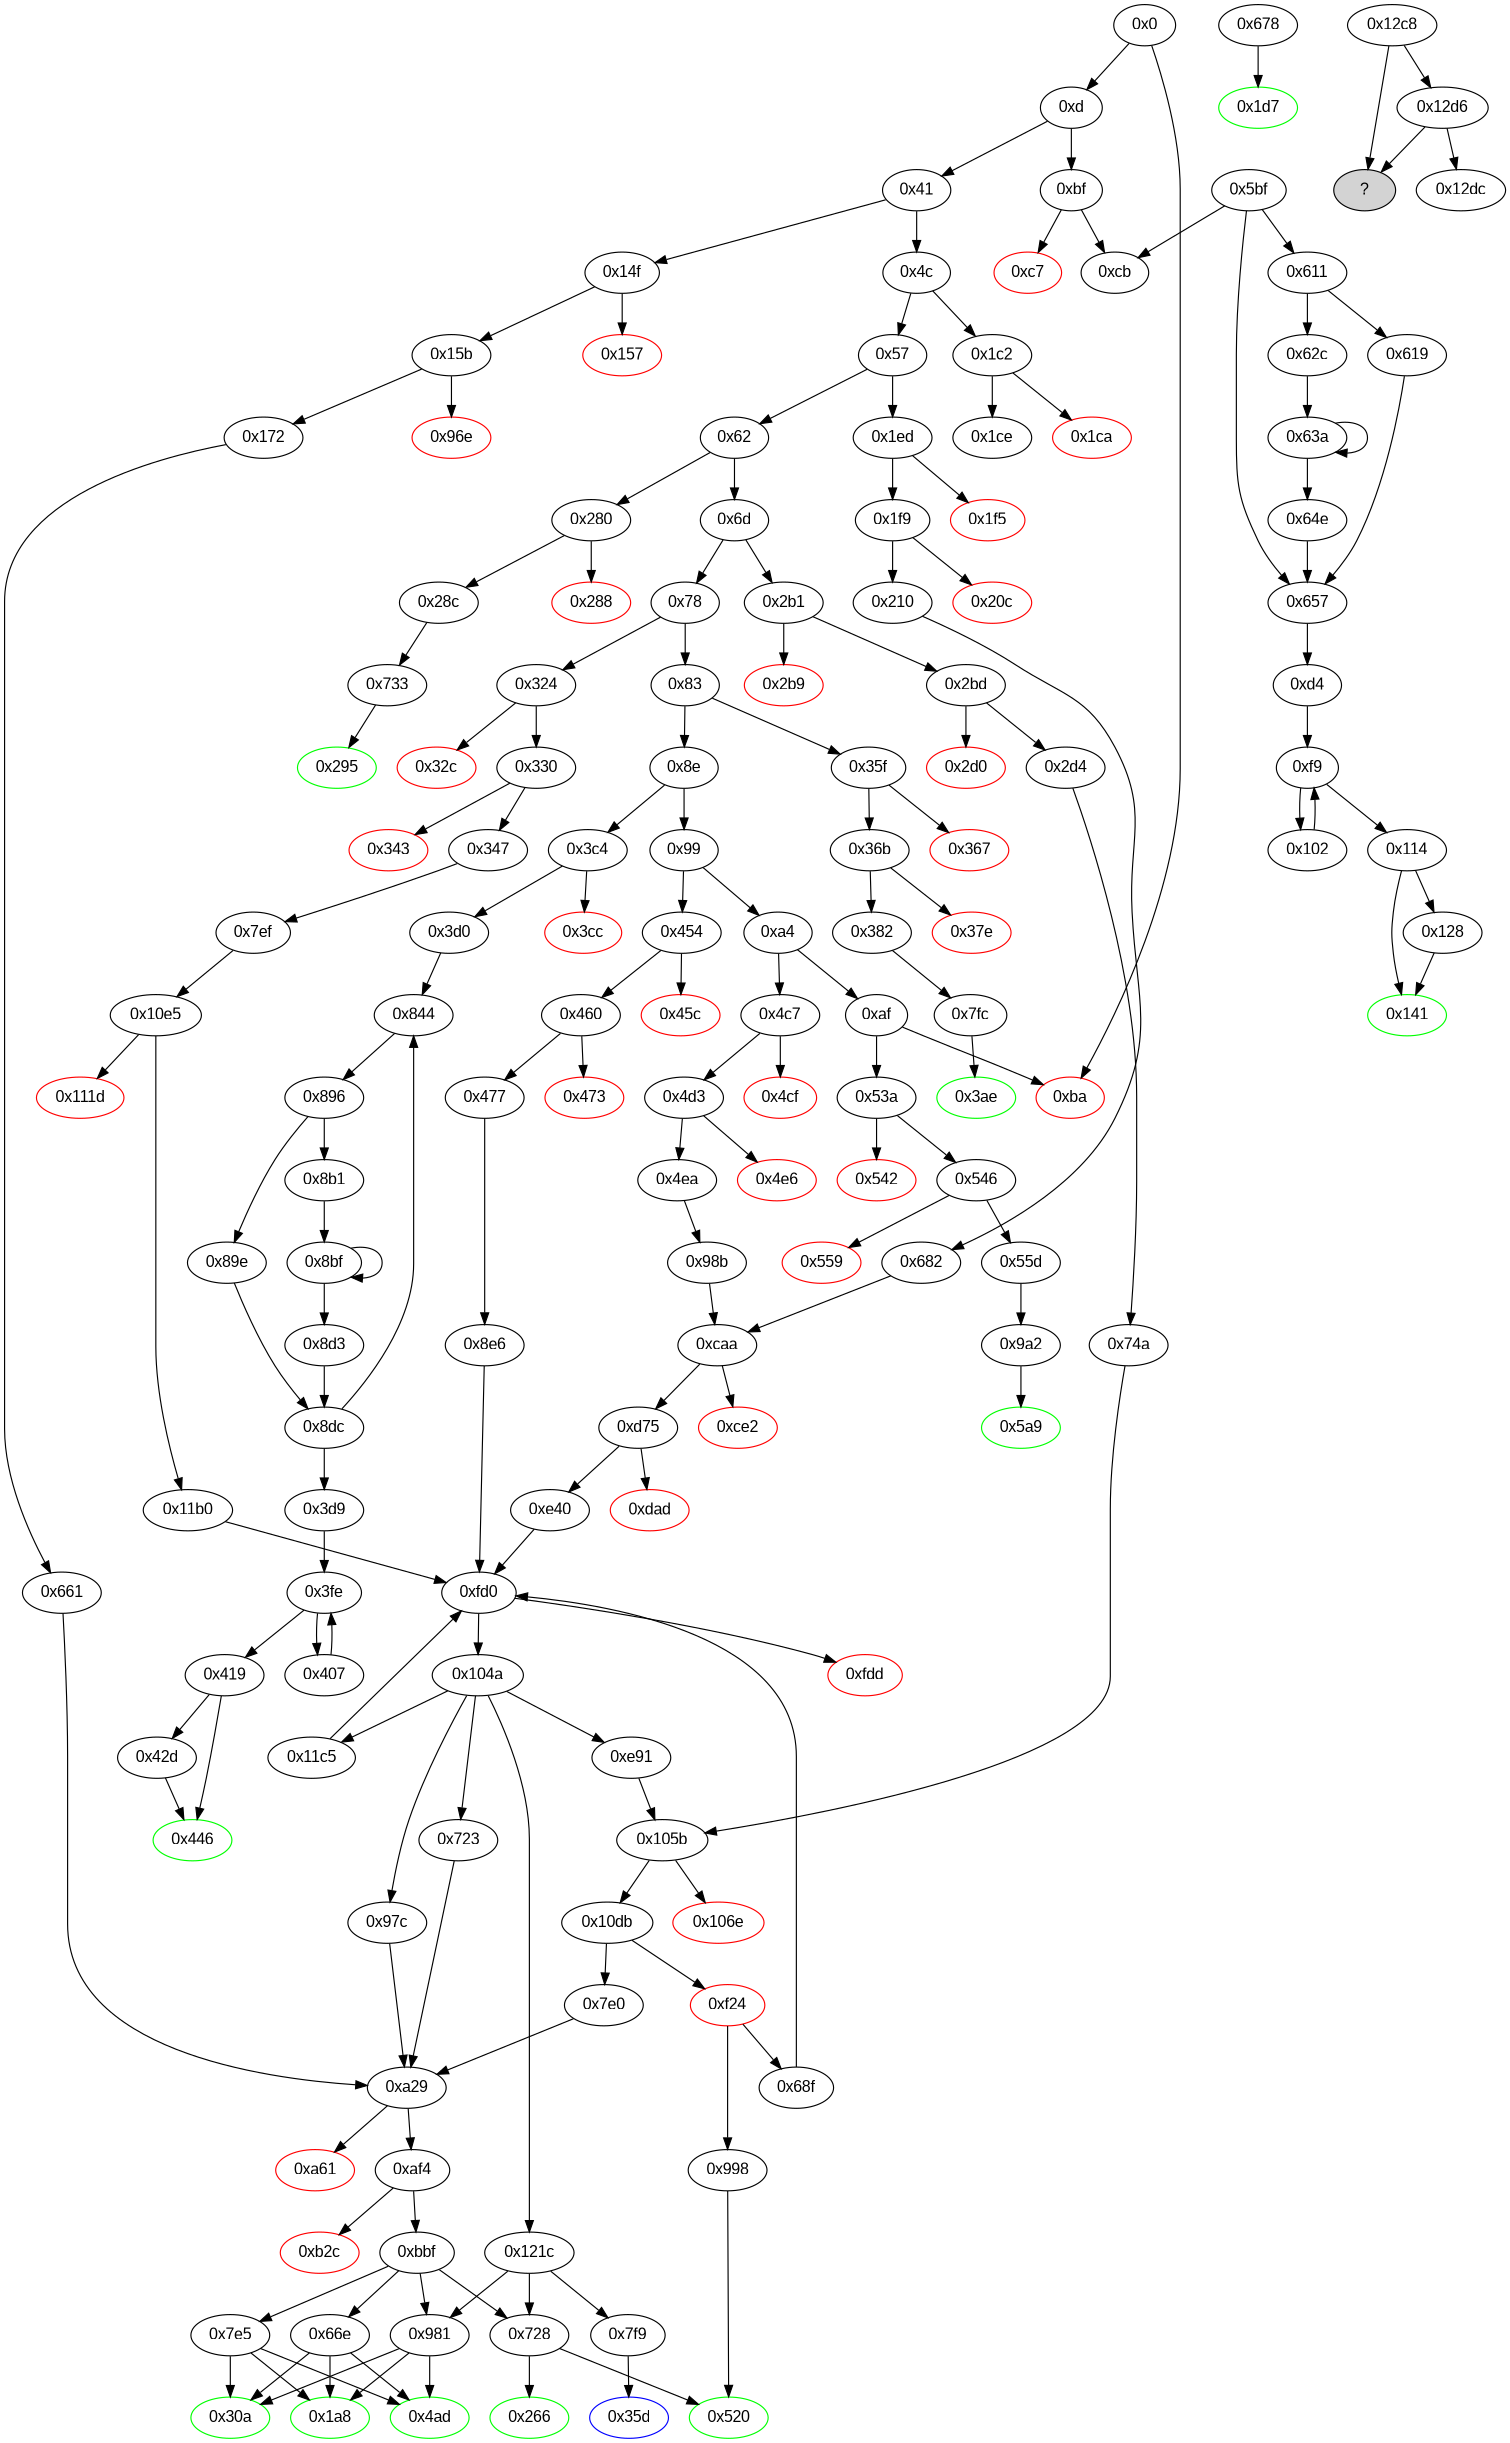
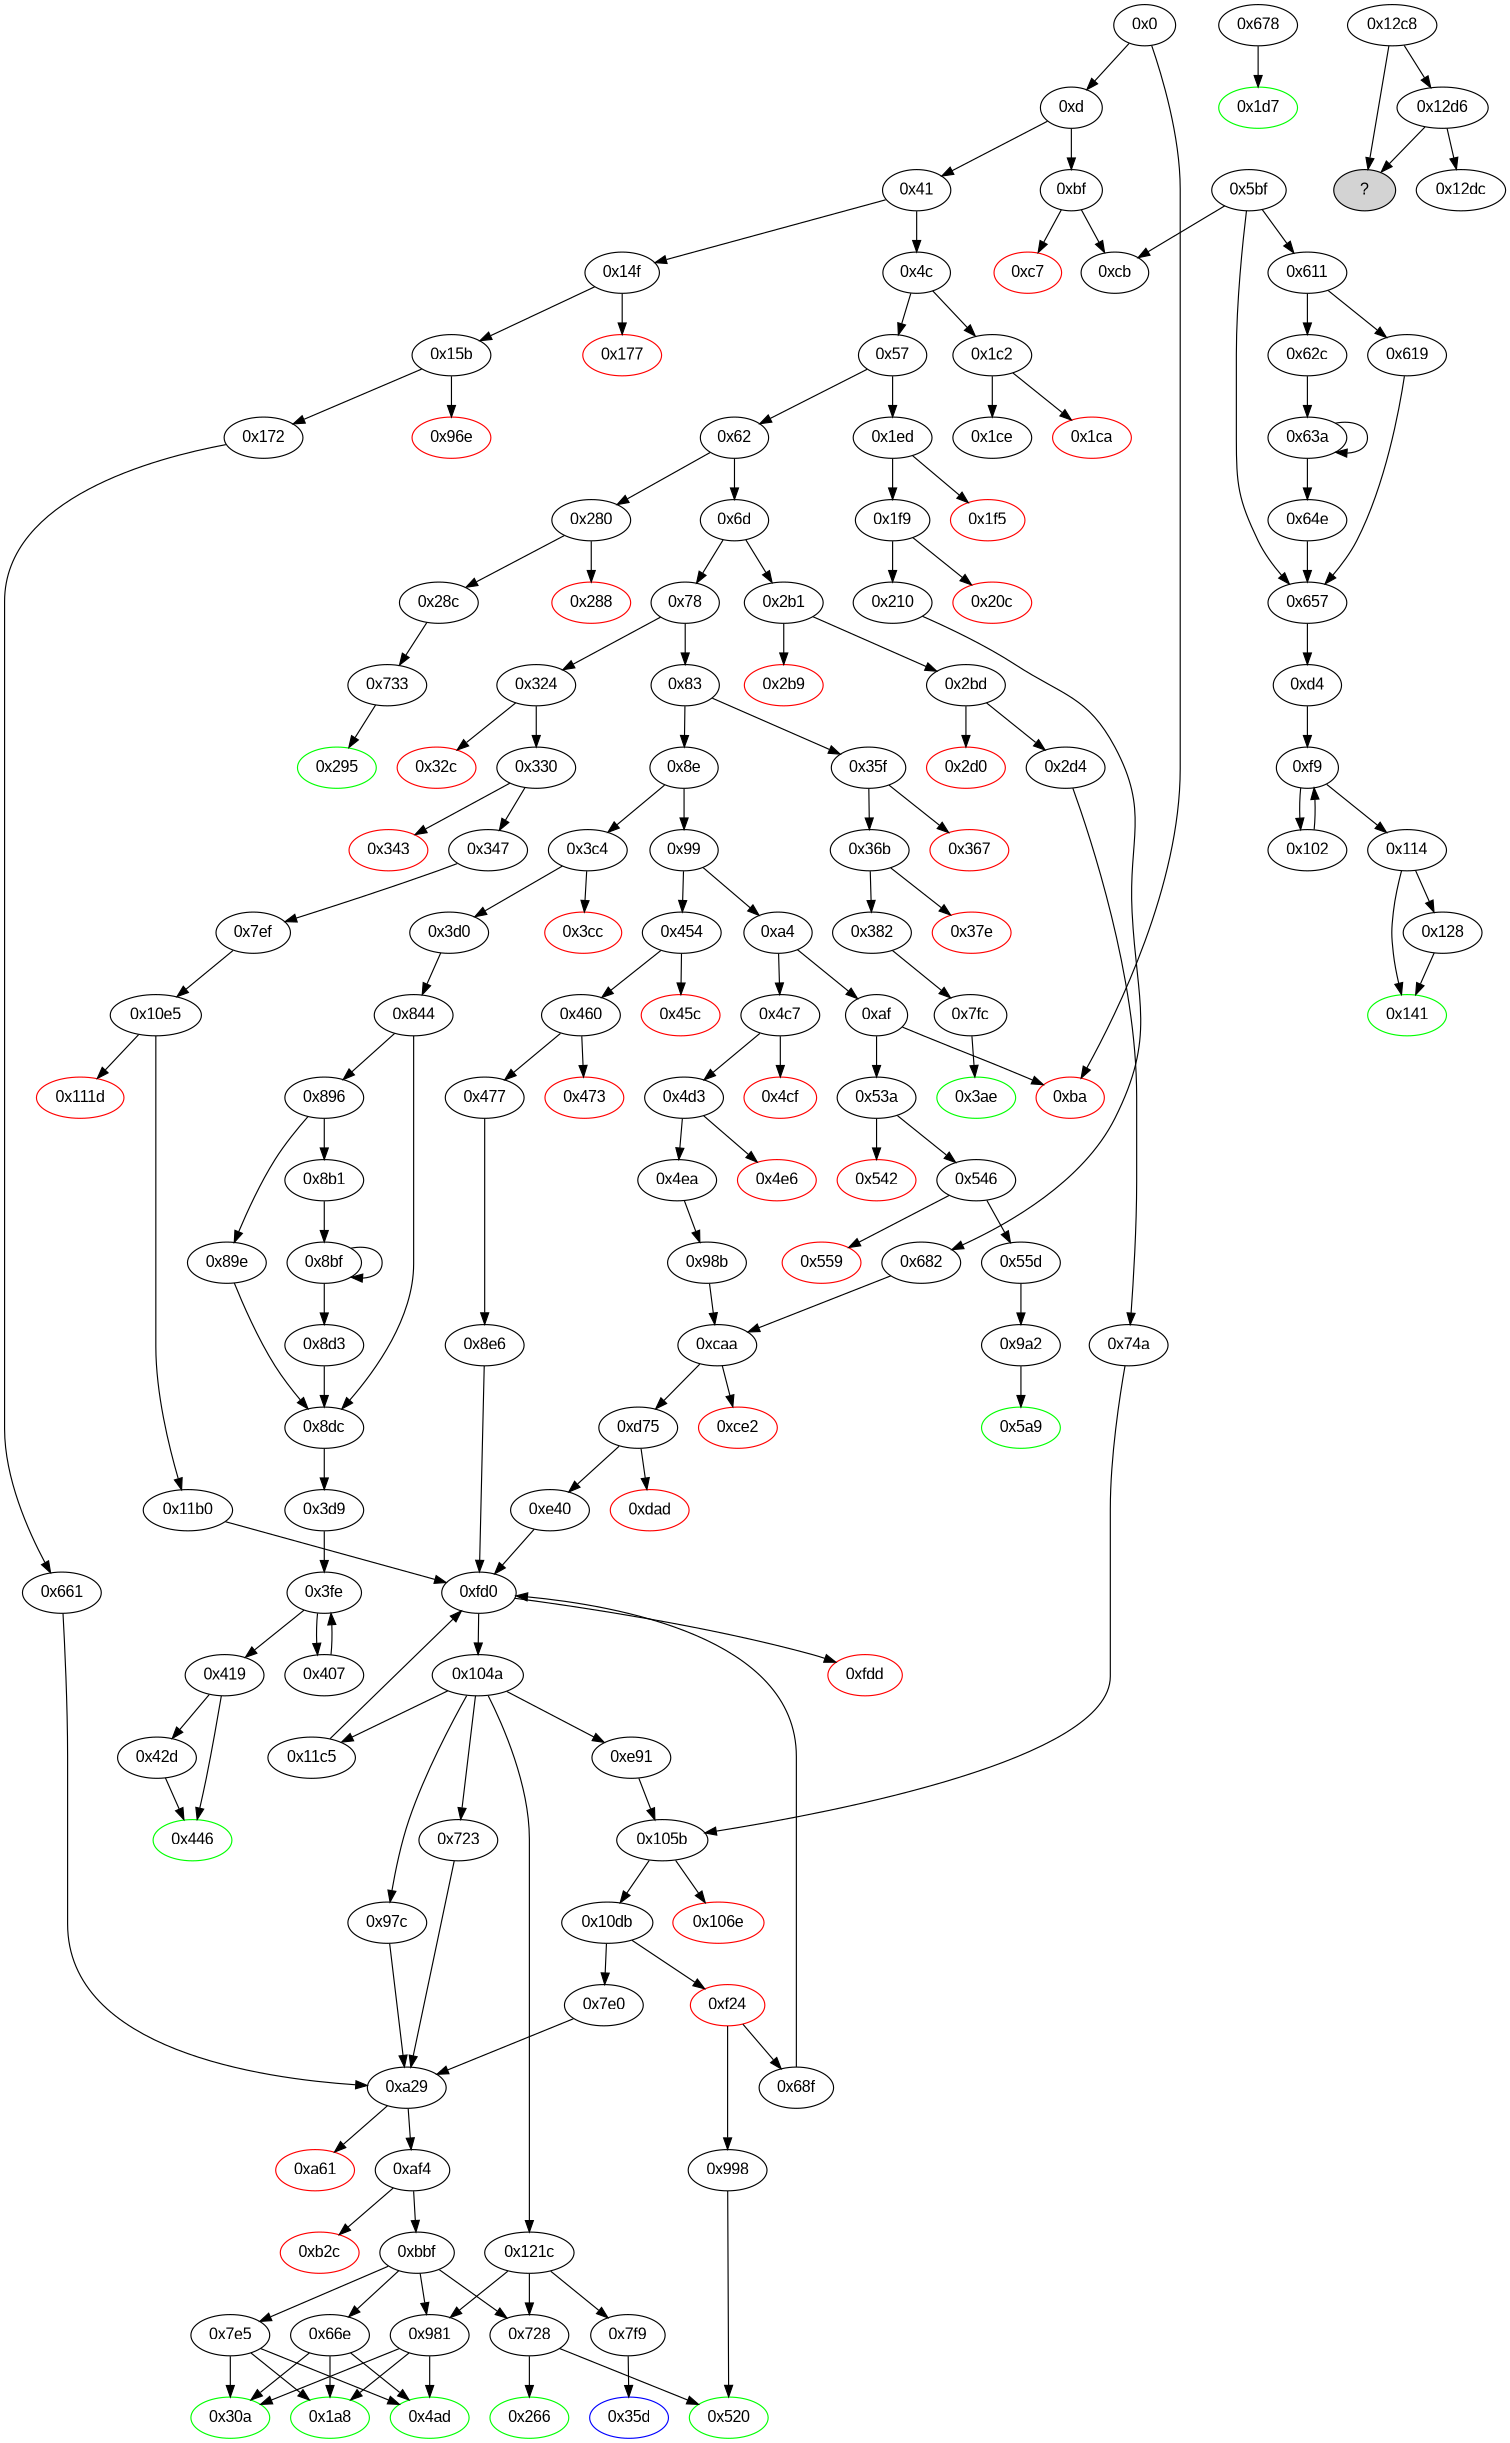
(622, 355) -> (622, 355)
(414, 1238) -> (414, 1227)
